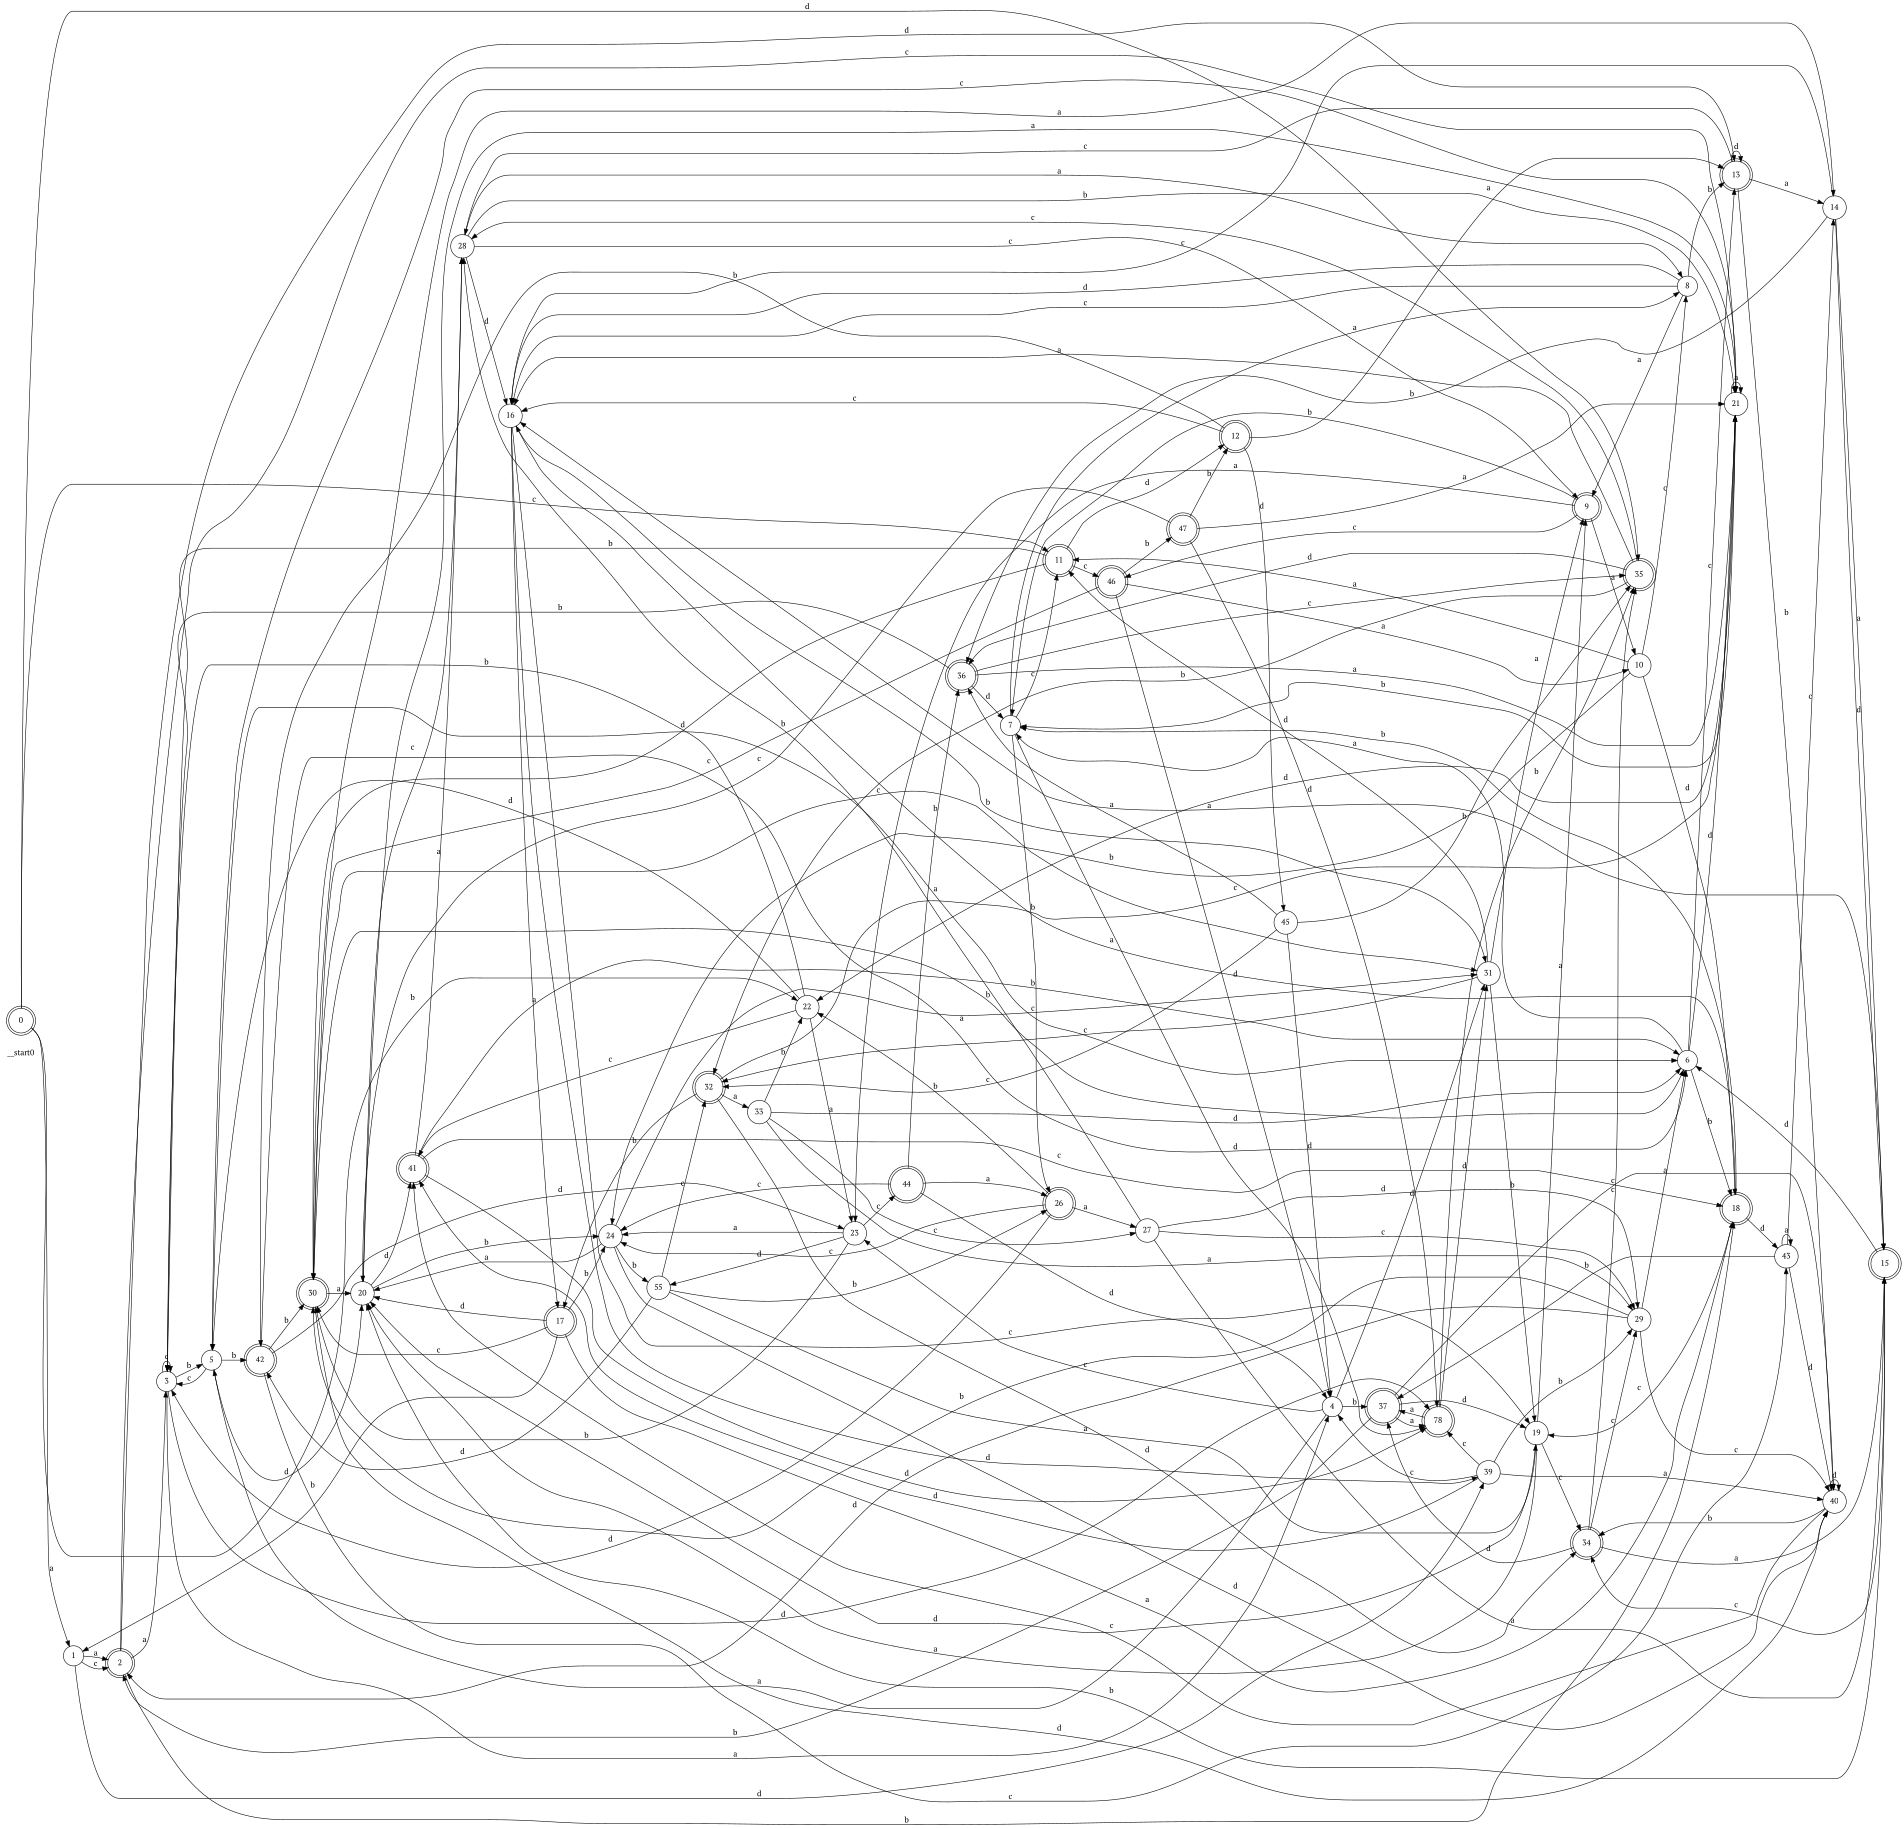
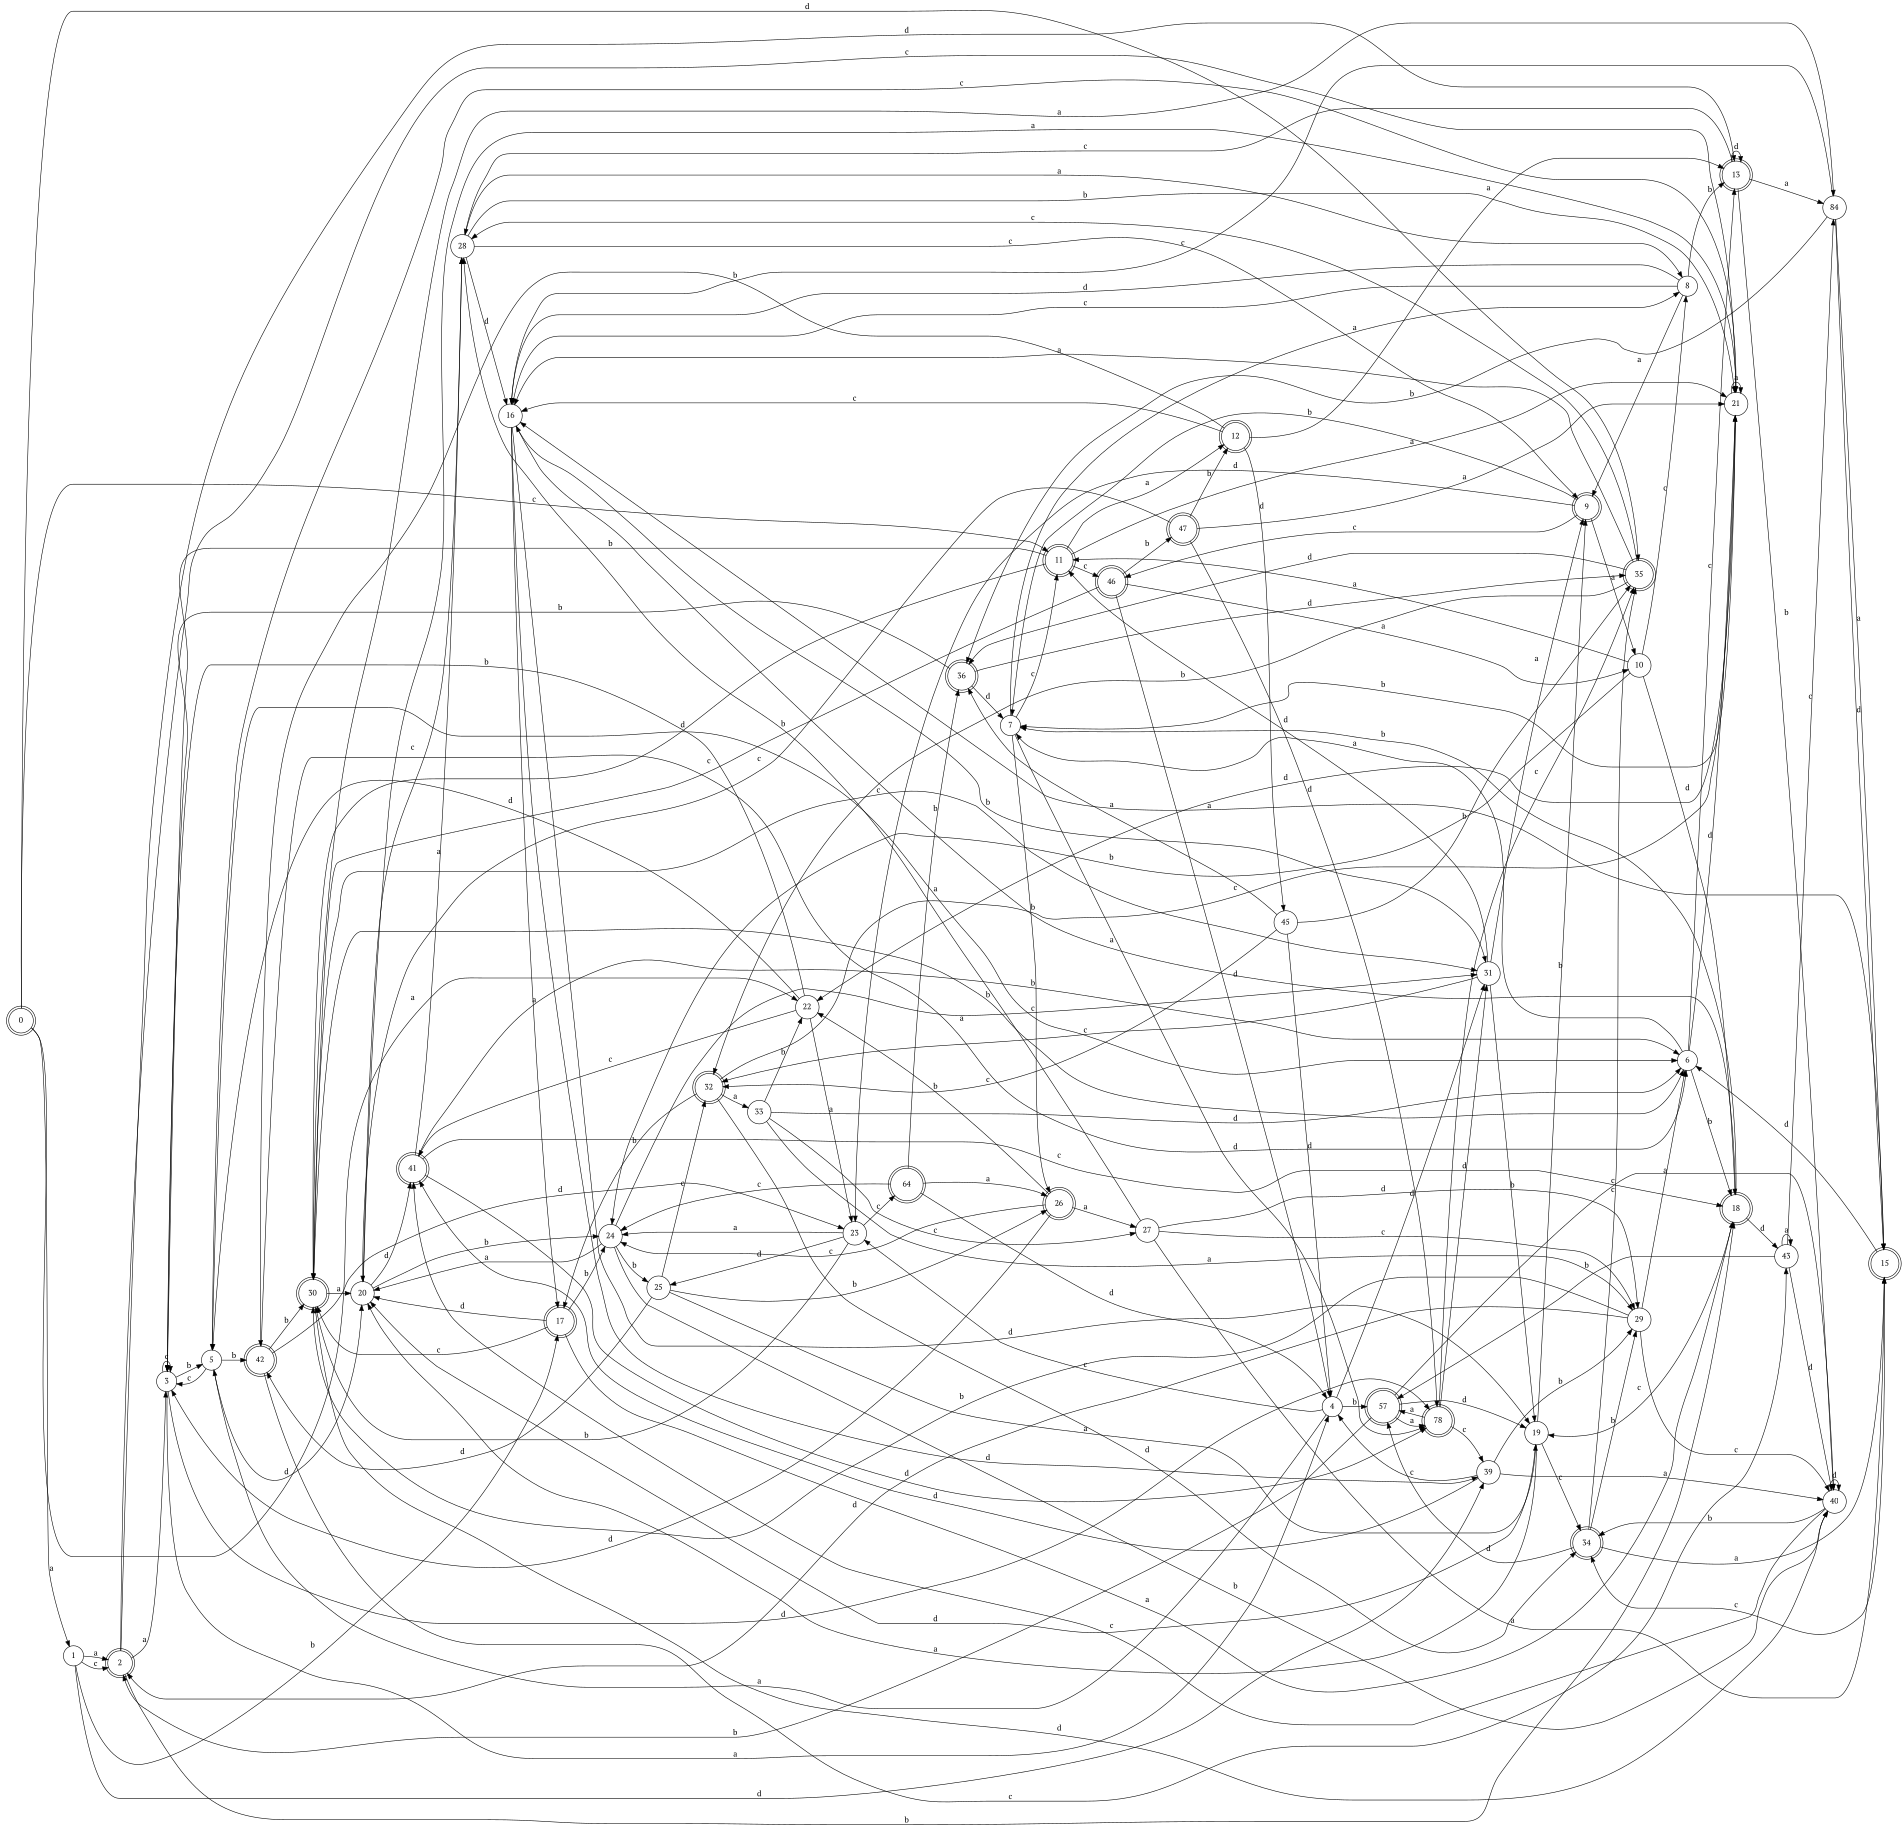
(1835, 208) -> (1835, 208)
(1236, 466) -> (1236, 466)
(1147, 483) -> (1147, 483)
(1310, 603) -> (1310, 603)
(1501, 700) -> (1395, 450)
(1536, 772) -> (1536, 772)
(1561, 966) -> (1561, 966)
(413, 998) -> (413, 998)
(21, 1053) -> none
(907, 1185) -> (907, 1185)
(659, 1288) -> (659, 1288)
(1010, 1332) -> (1010, 1332)
(1383, 1407) -> (1383, 1407)
(1613, 1421) -> (1613, 1421)
(1465, 1451) -> (1468, 1439)
(332, 1481) -> (343, 1635)
(1236, 1587) -> (1236, 1587)
(1269, 1764) -> none
